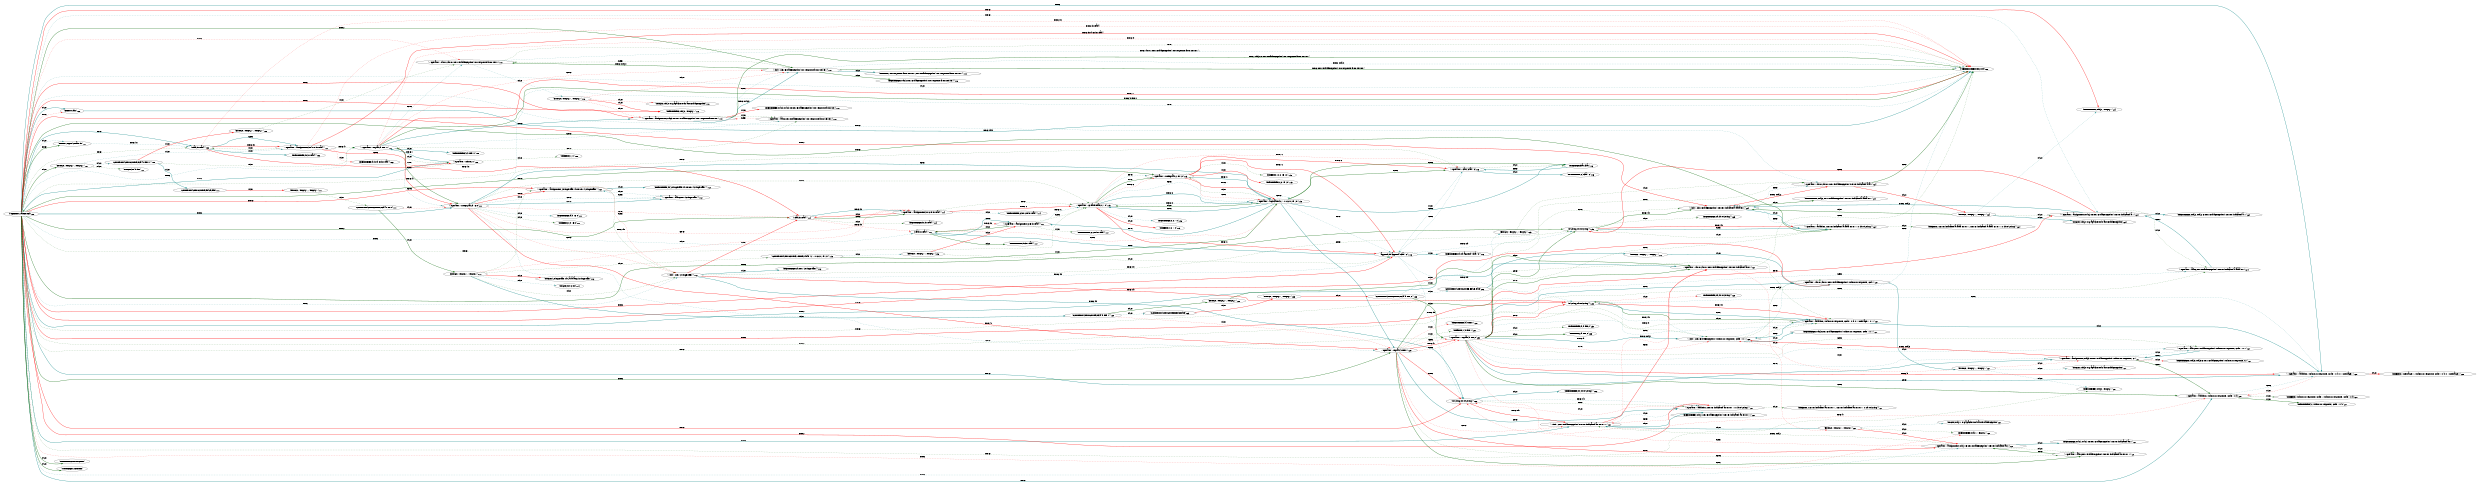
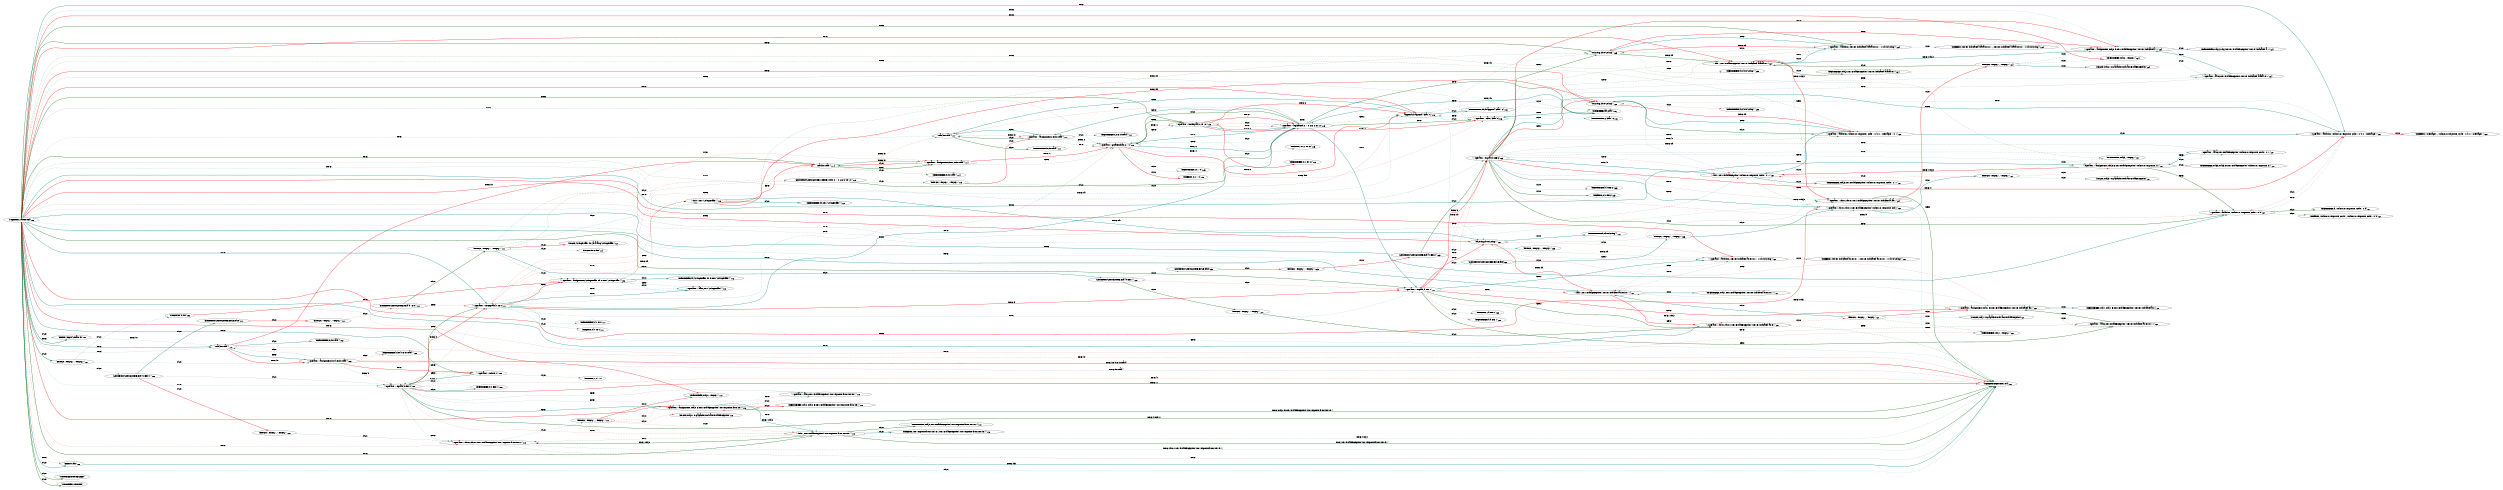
(1279, 154) -> (1303, 176)
(1519, 174) -> (1546, 119)
(279, 202) -> (376, 299)
(410, 207) -> (433, 305)
(1023, 213) -> none
